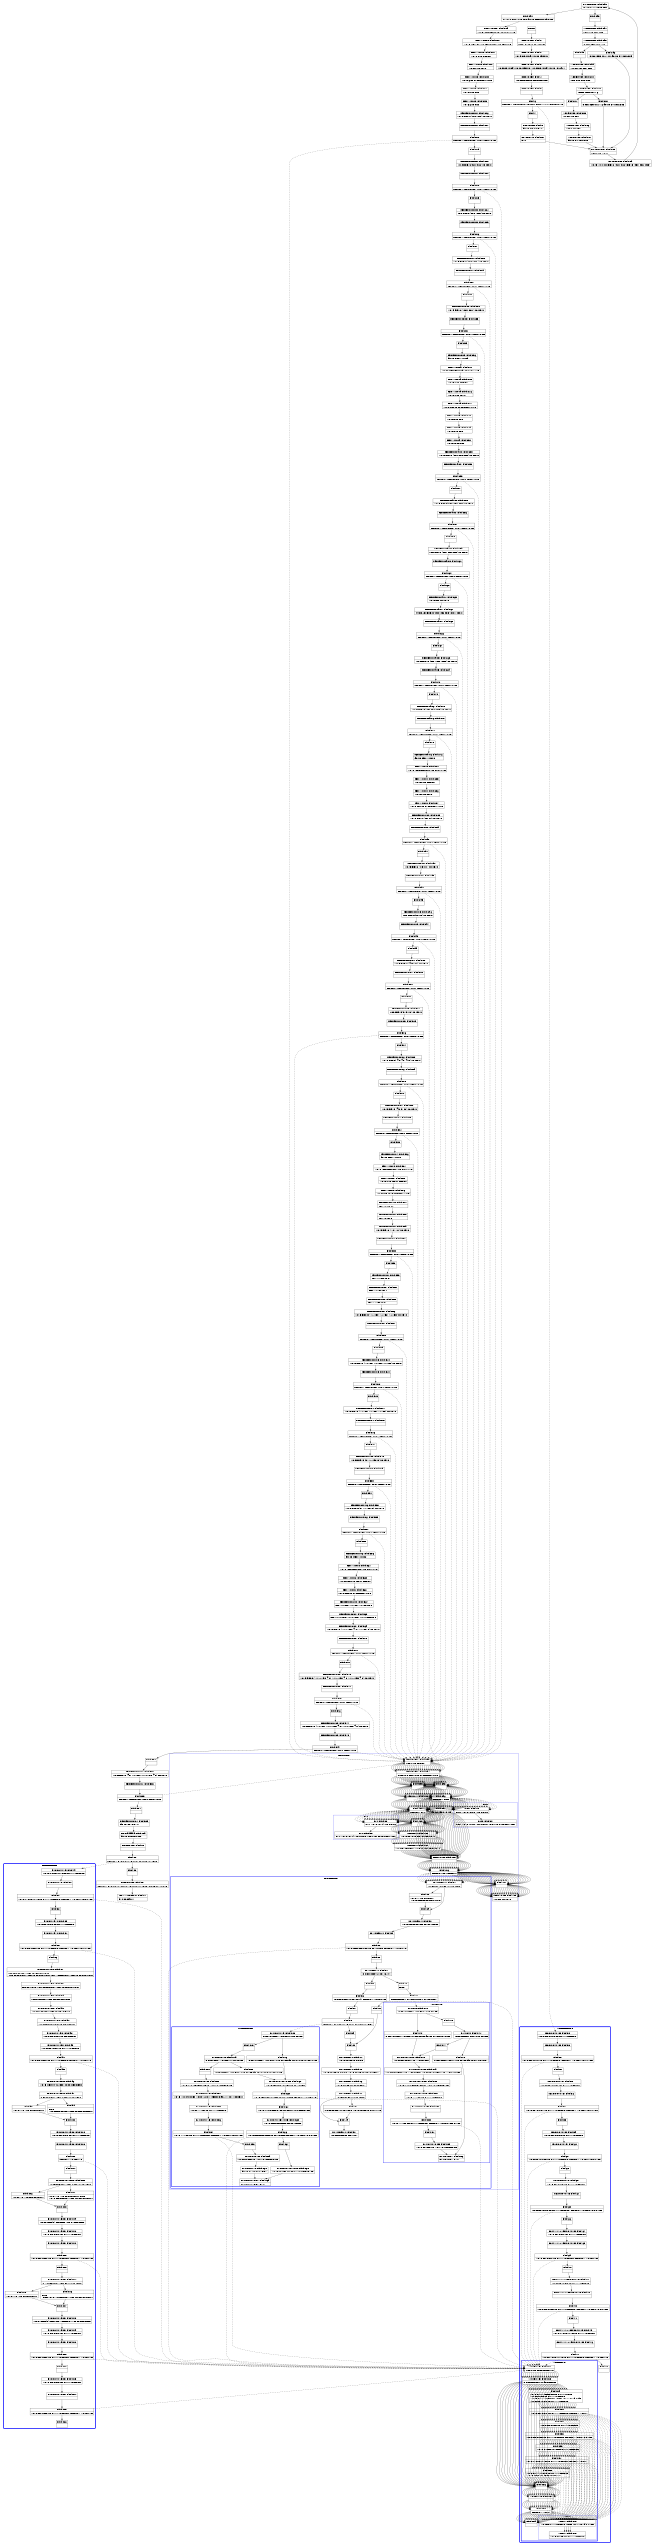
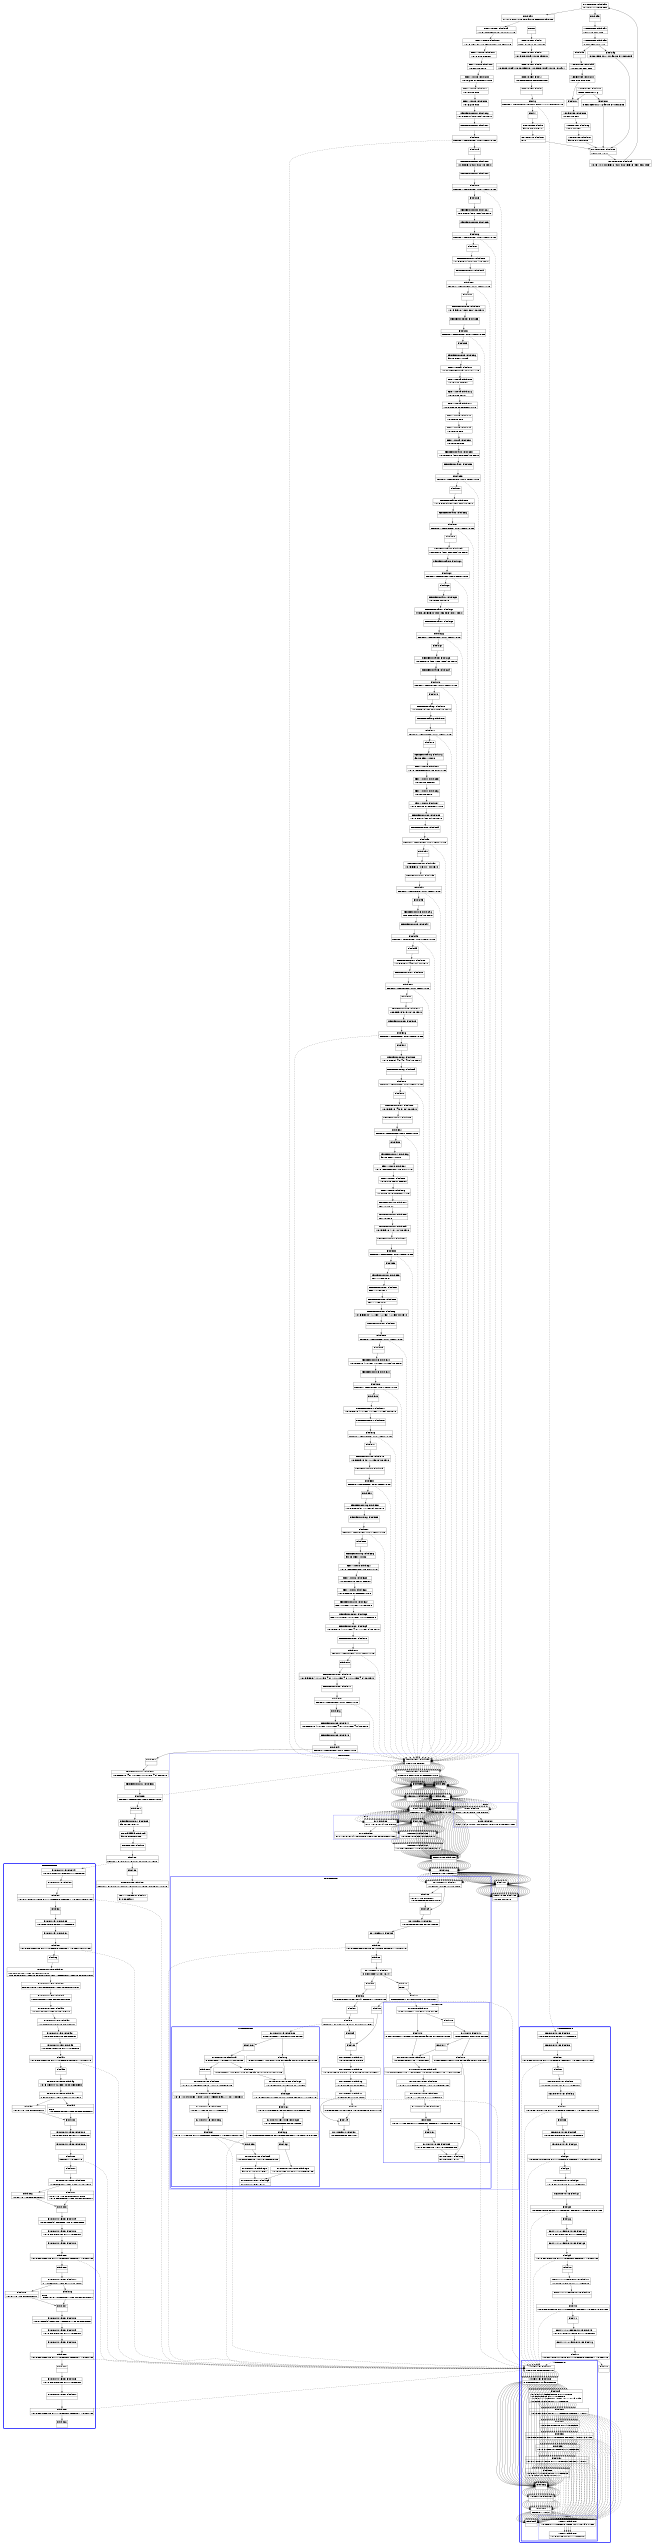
(585, 84) -> (574, 89)
